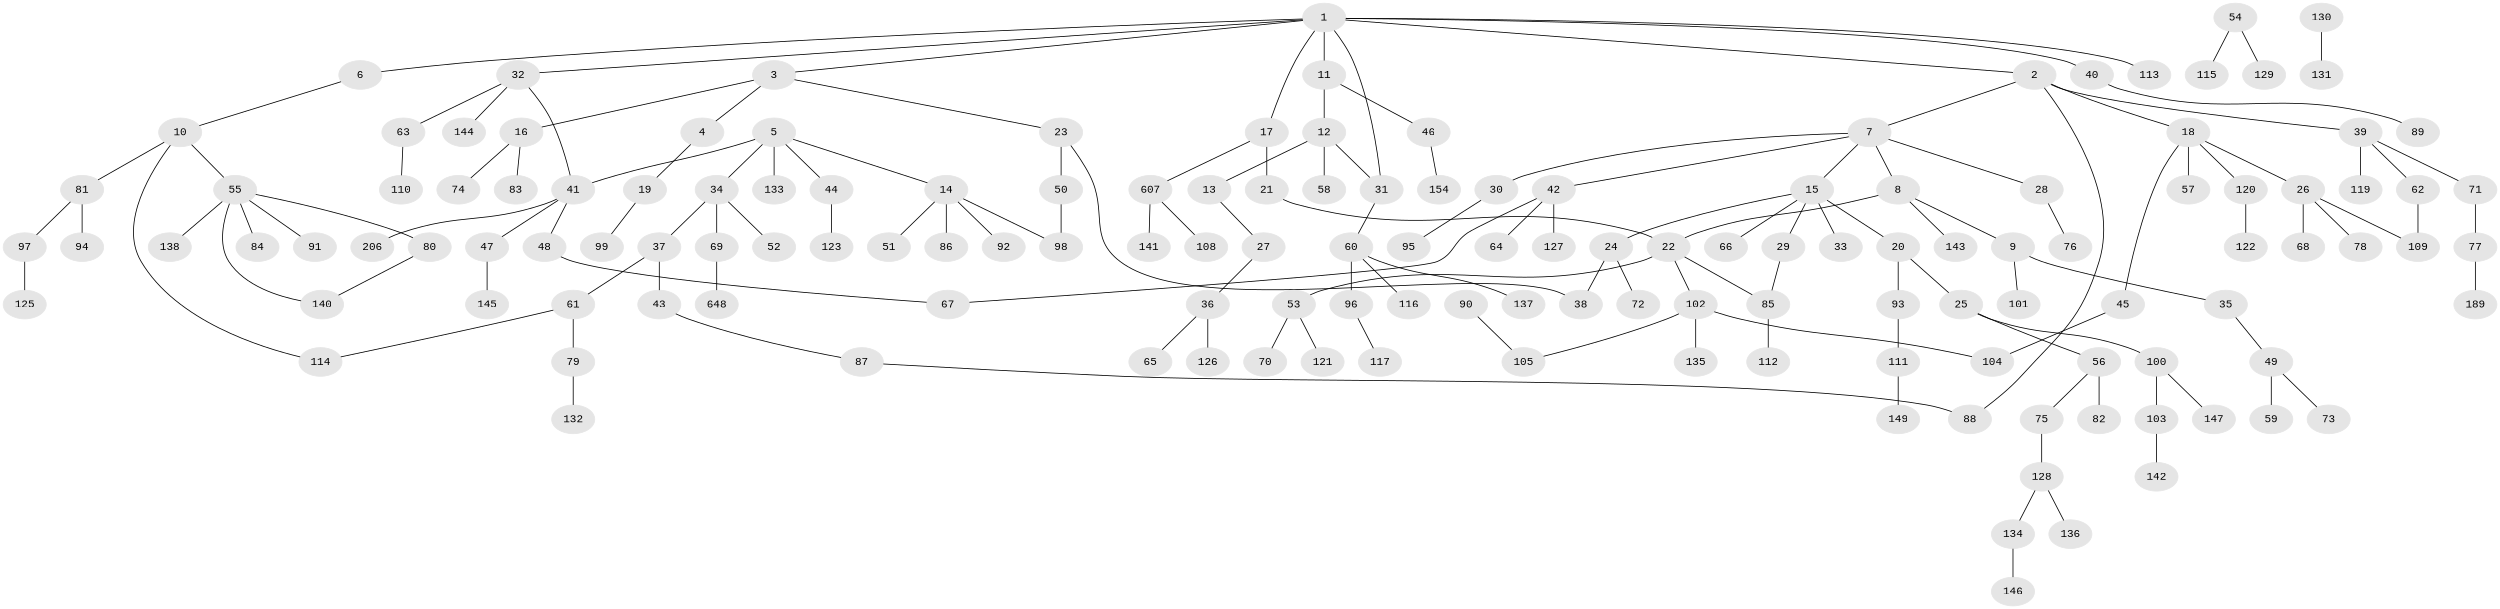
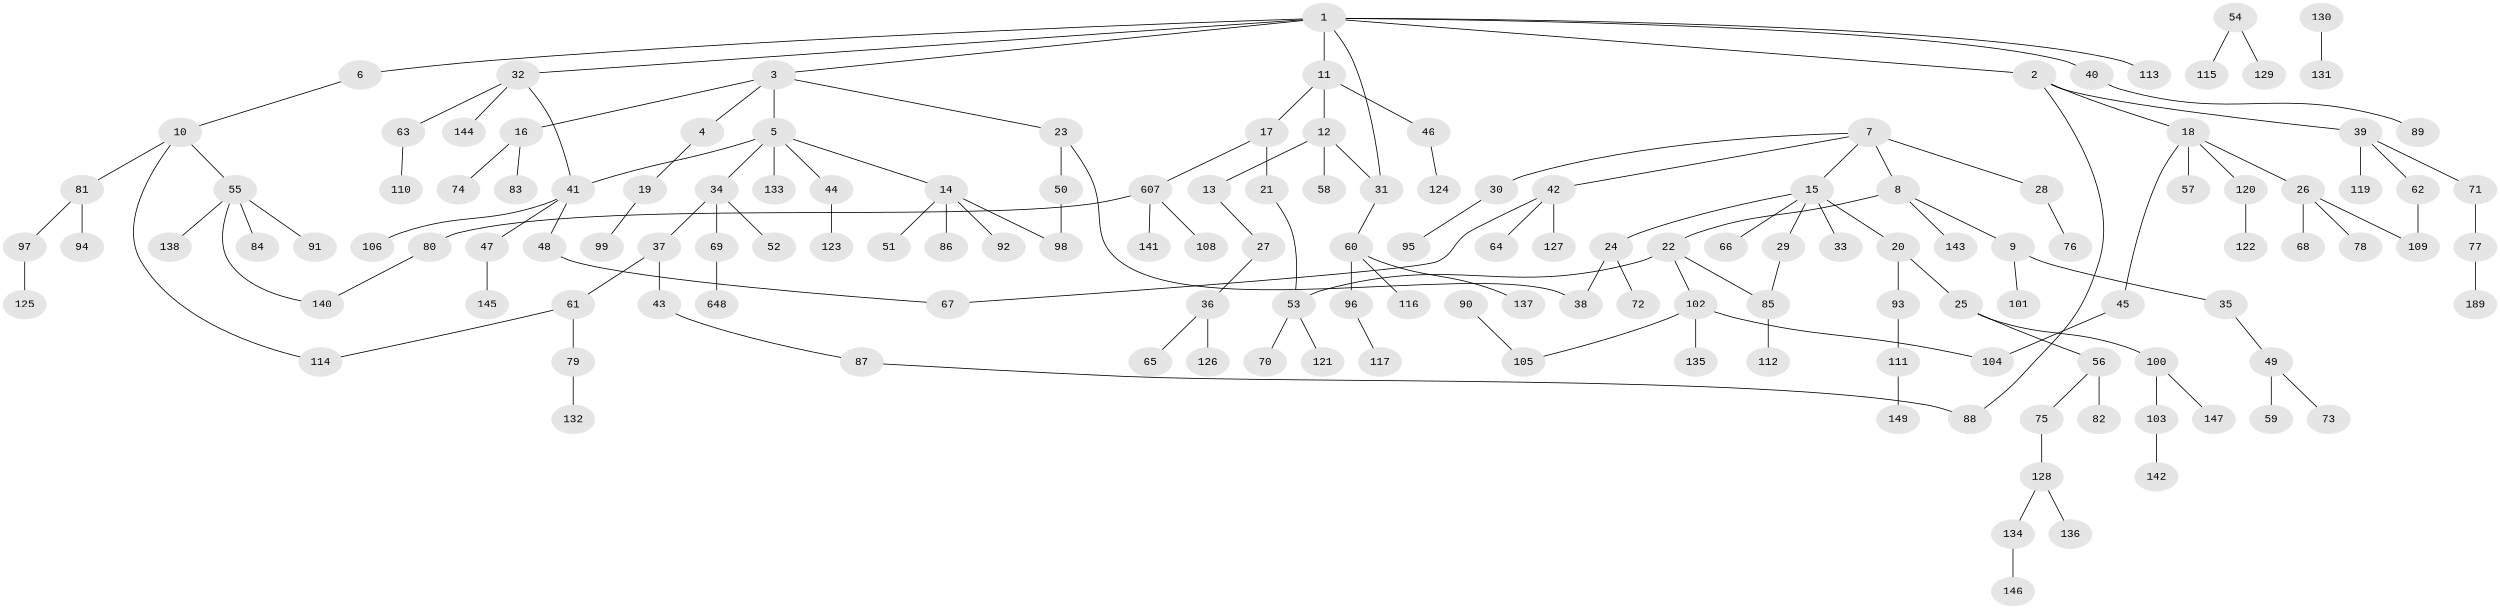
(1289, 73) -> (1296, 104)
none -> (774, 104)
(1952, 104) -> none
(1439, 190) -> (1439, 190)
(335, 213) -> (788, 213)
(1468, 218) -> (1295, 244)
(372, 247) -> (372, 247)
